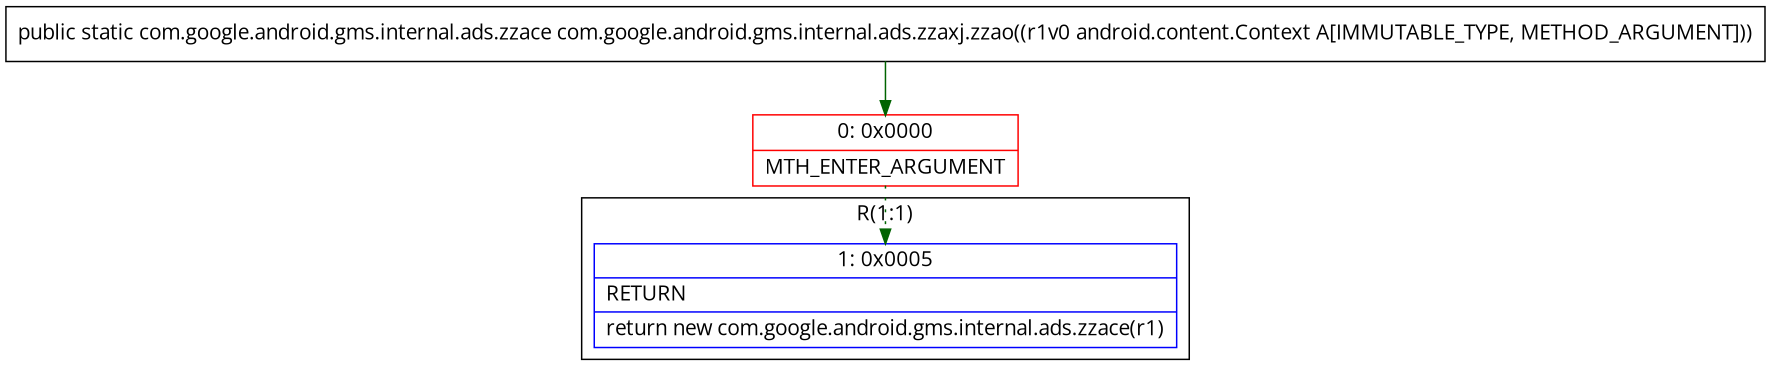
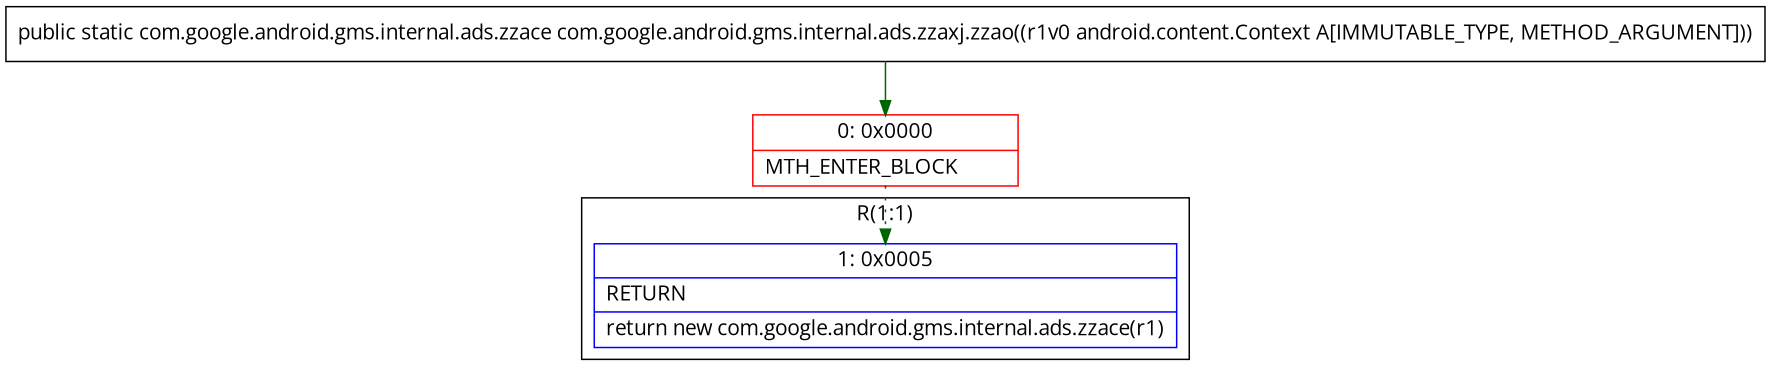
(885, 167) -> (861, 167)
